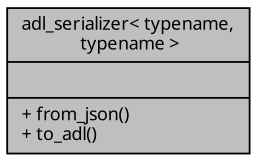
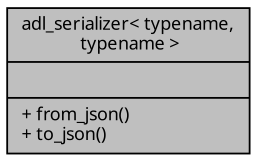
(60, 135) -> (65, 135)
